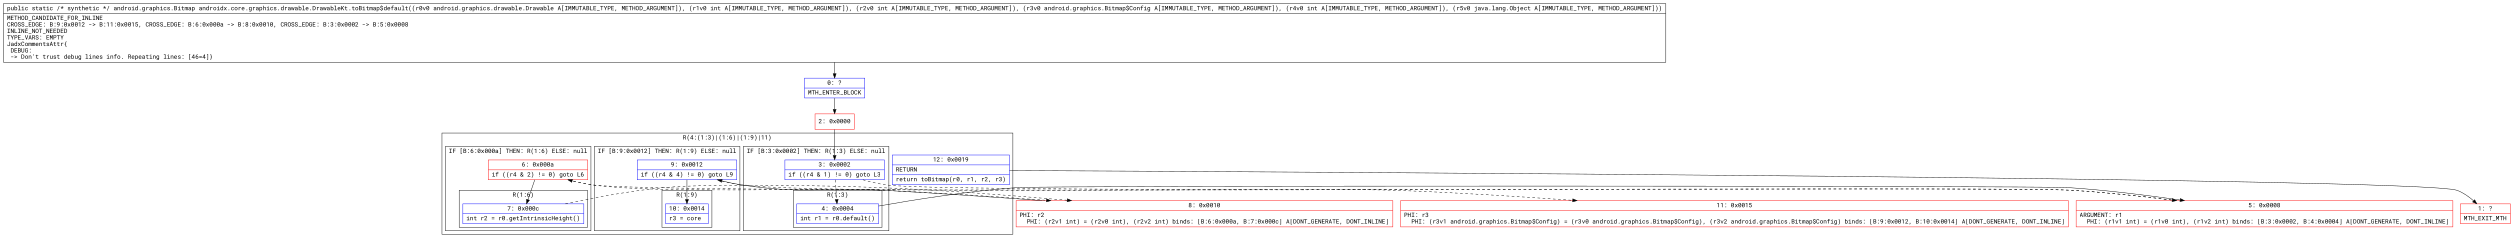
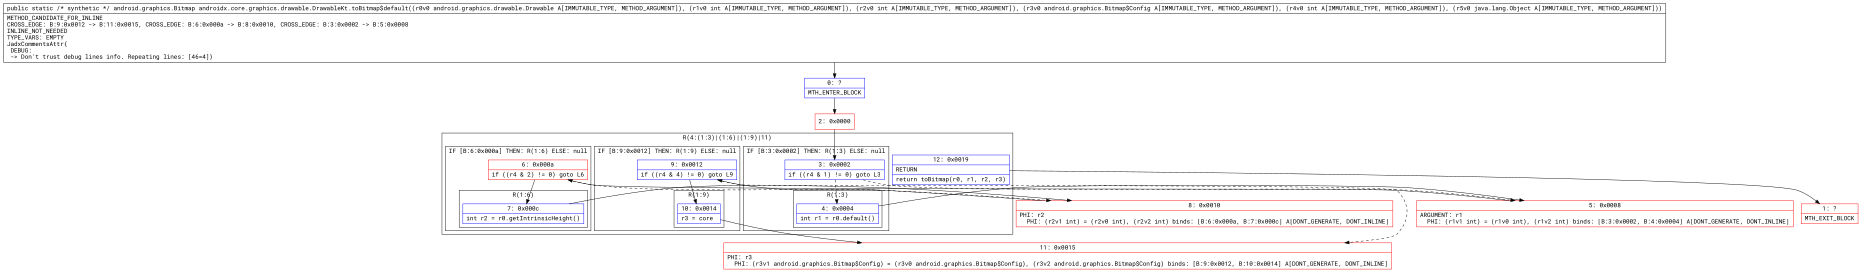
(816, 186) -> (818, 186)
(1374, 190) -> (1041, 189)
(2485, 219) -> (1830, 219)
none -> (813, 237)
